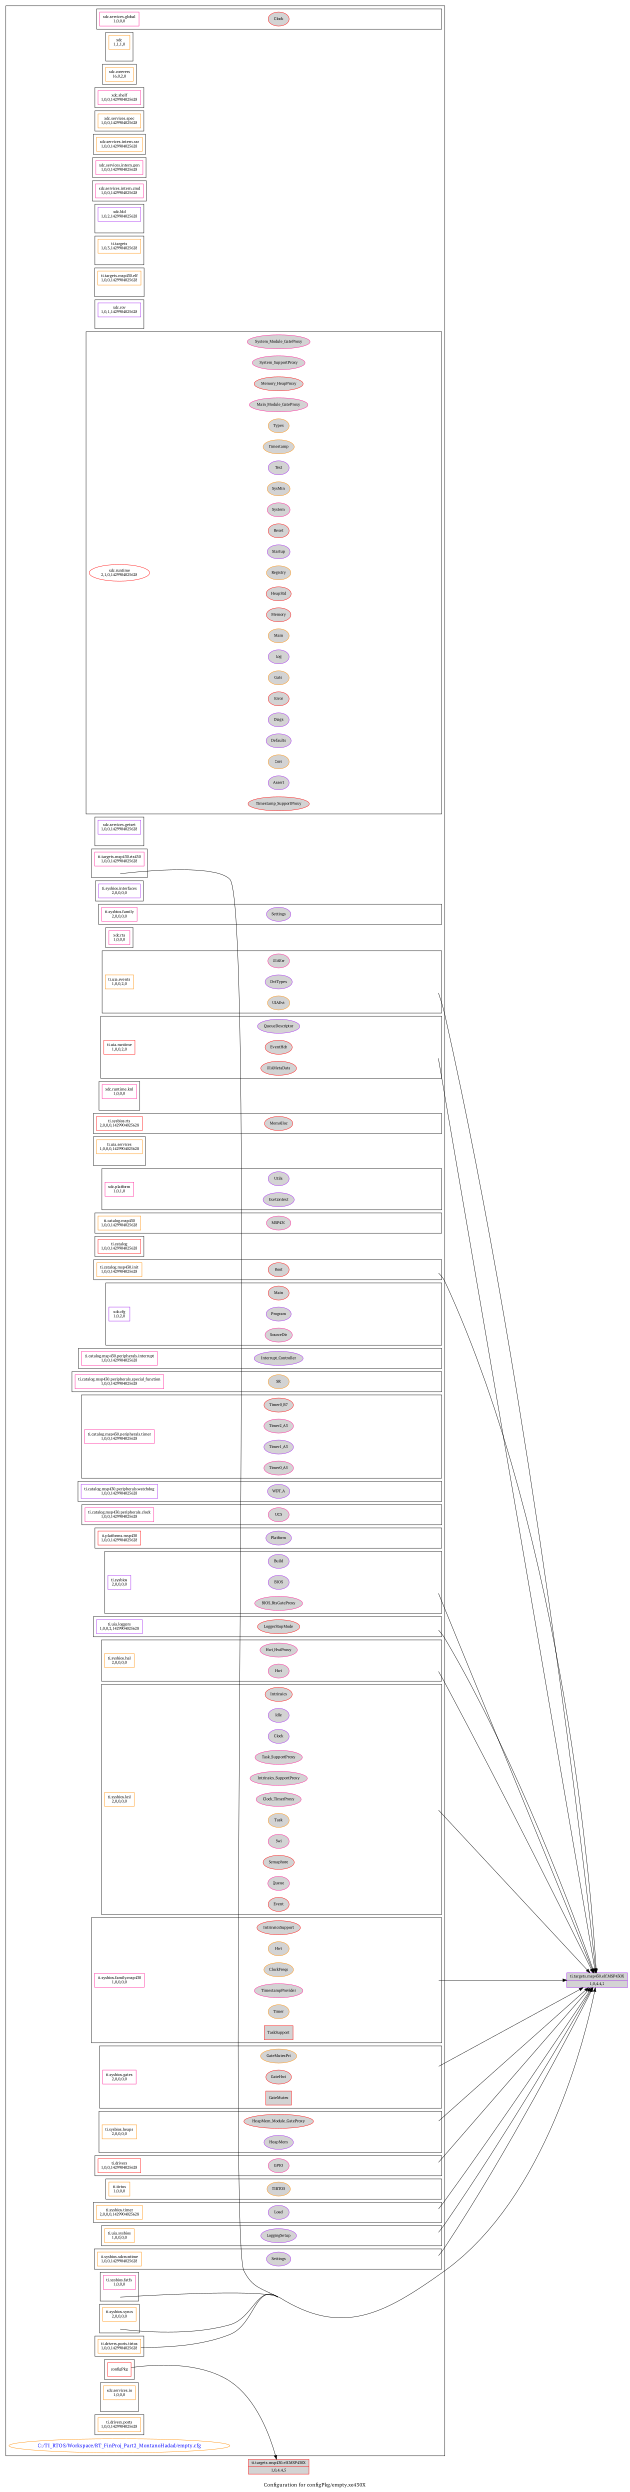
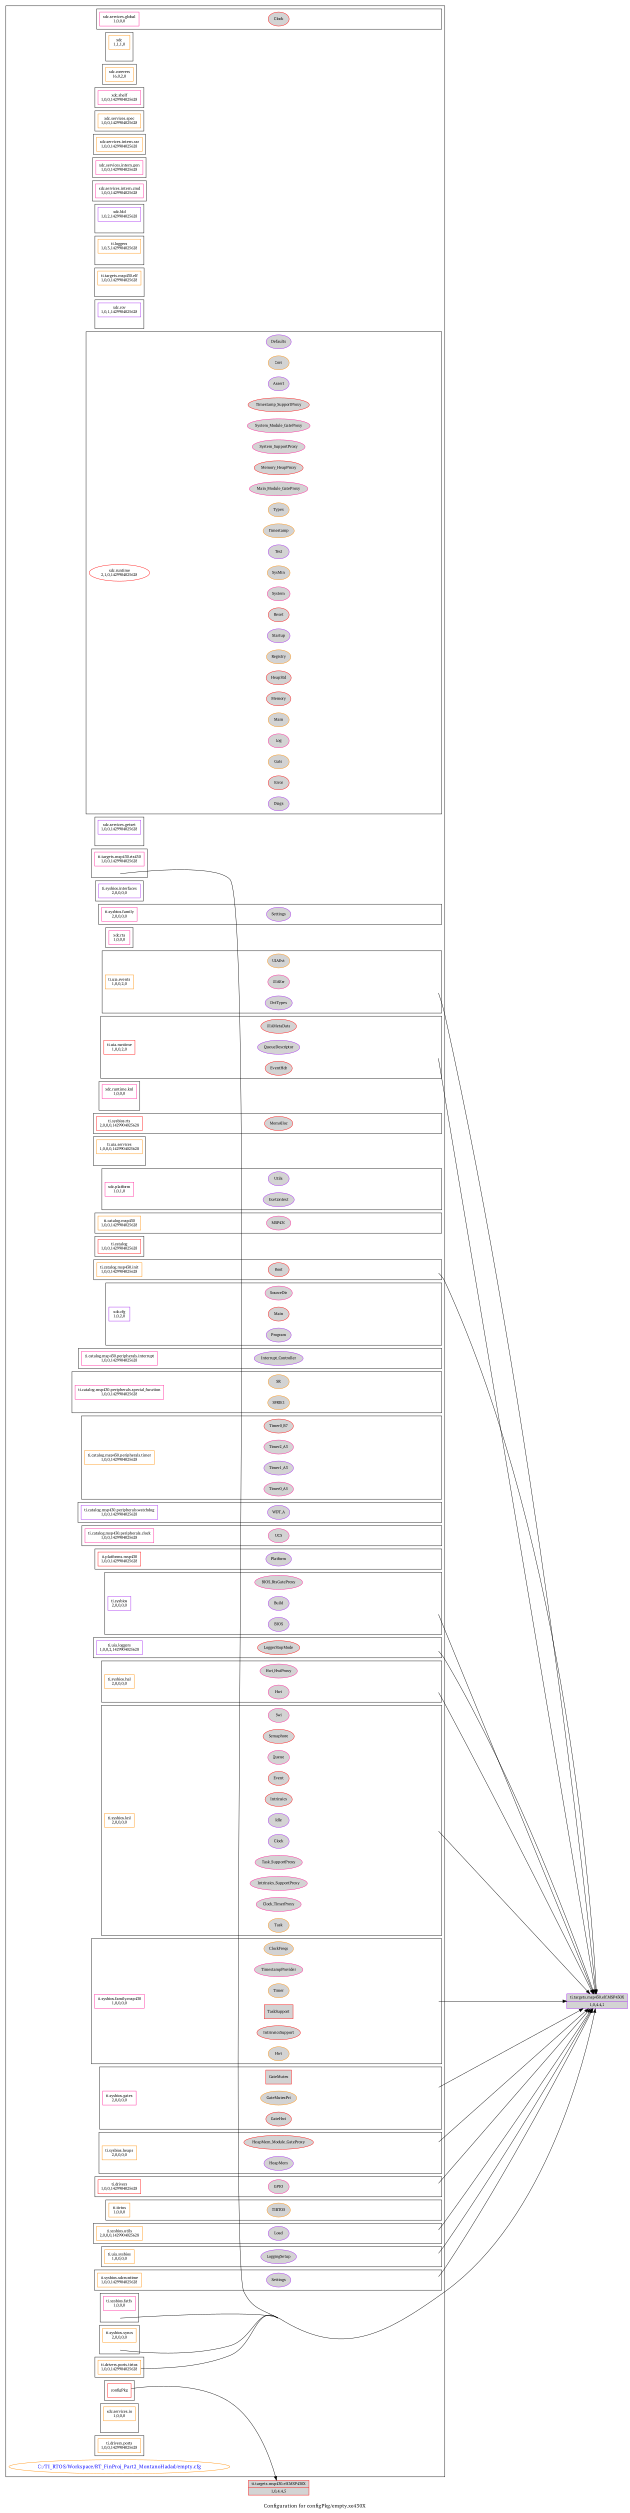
(119, 246) -> (119, 246)
(279, 657) -> (279, 741)
none -> (279, 1403)
(119, 1437) -> (119, 1458)
(119, 2212) -> (119, 2233)
